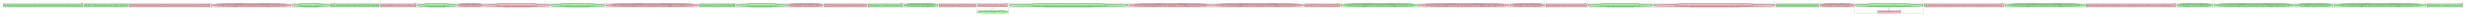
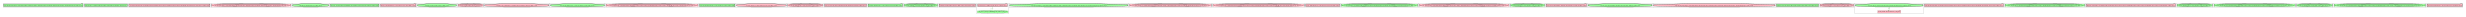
(761, 5) -> (761, 5)
(1528, 5) -> (1528, 5)
(2445, 5) -> (2445, 5)
